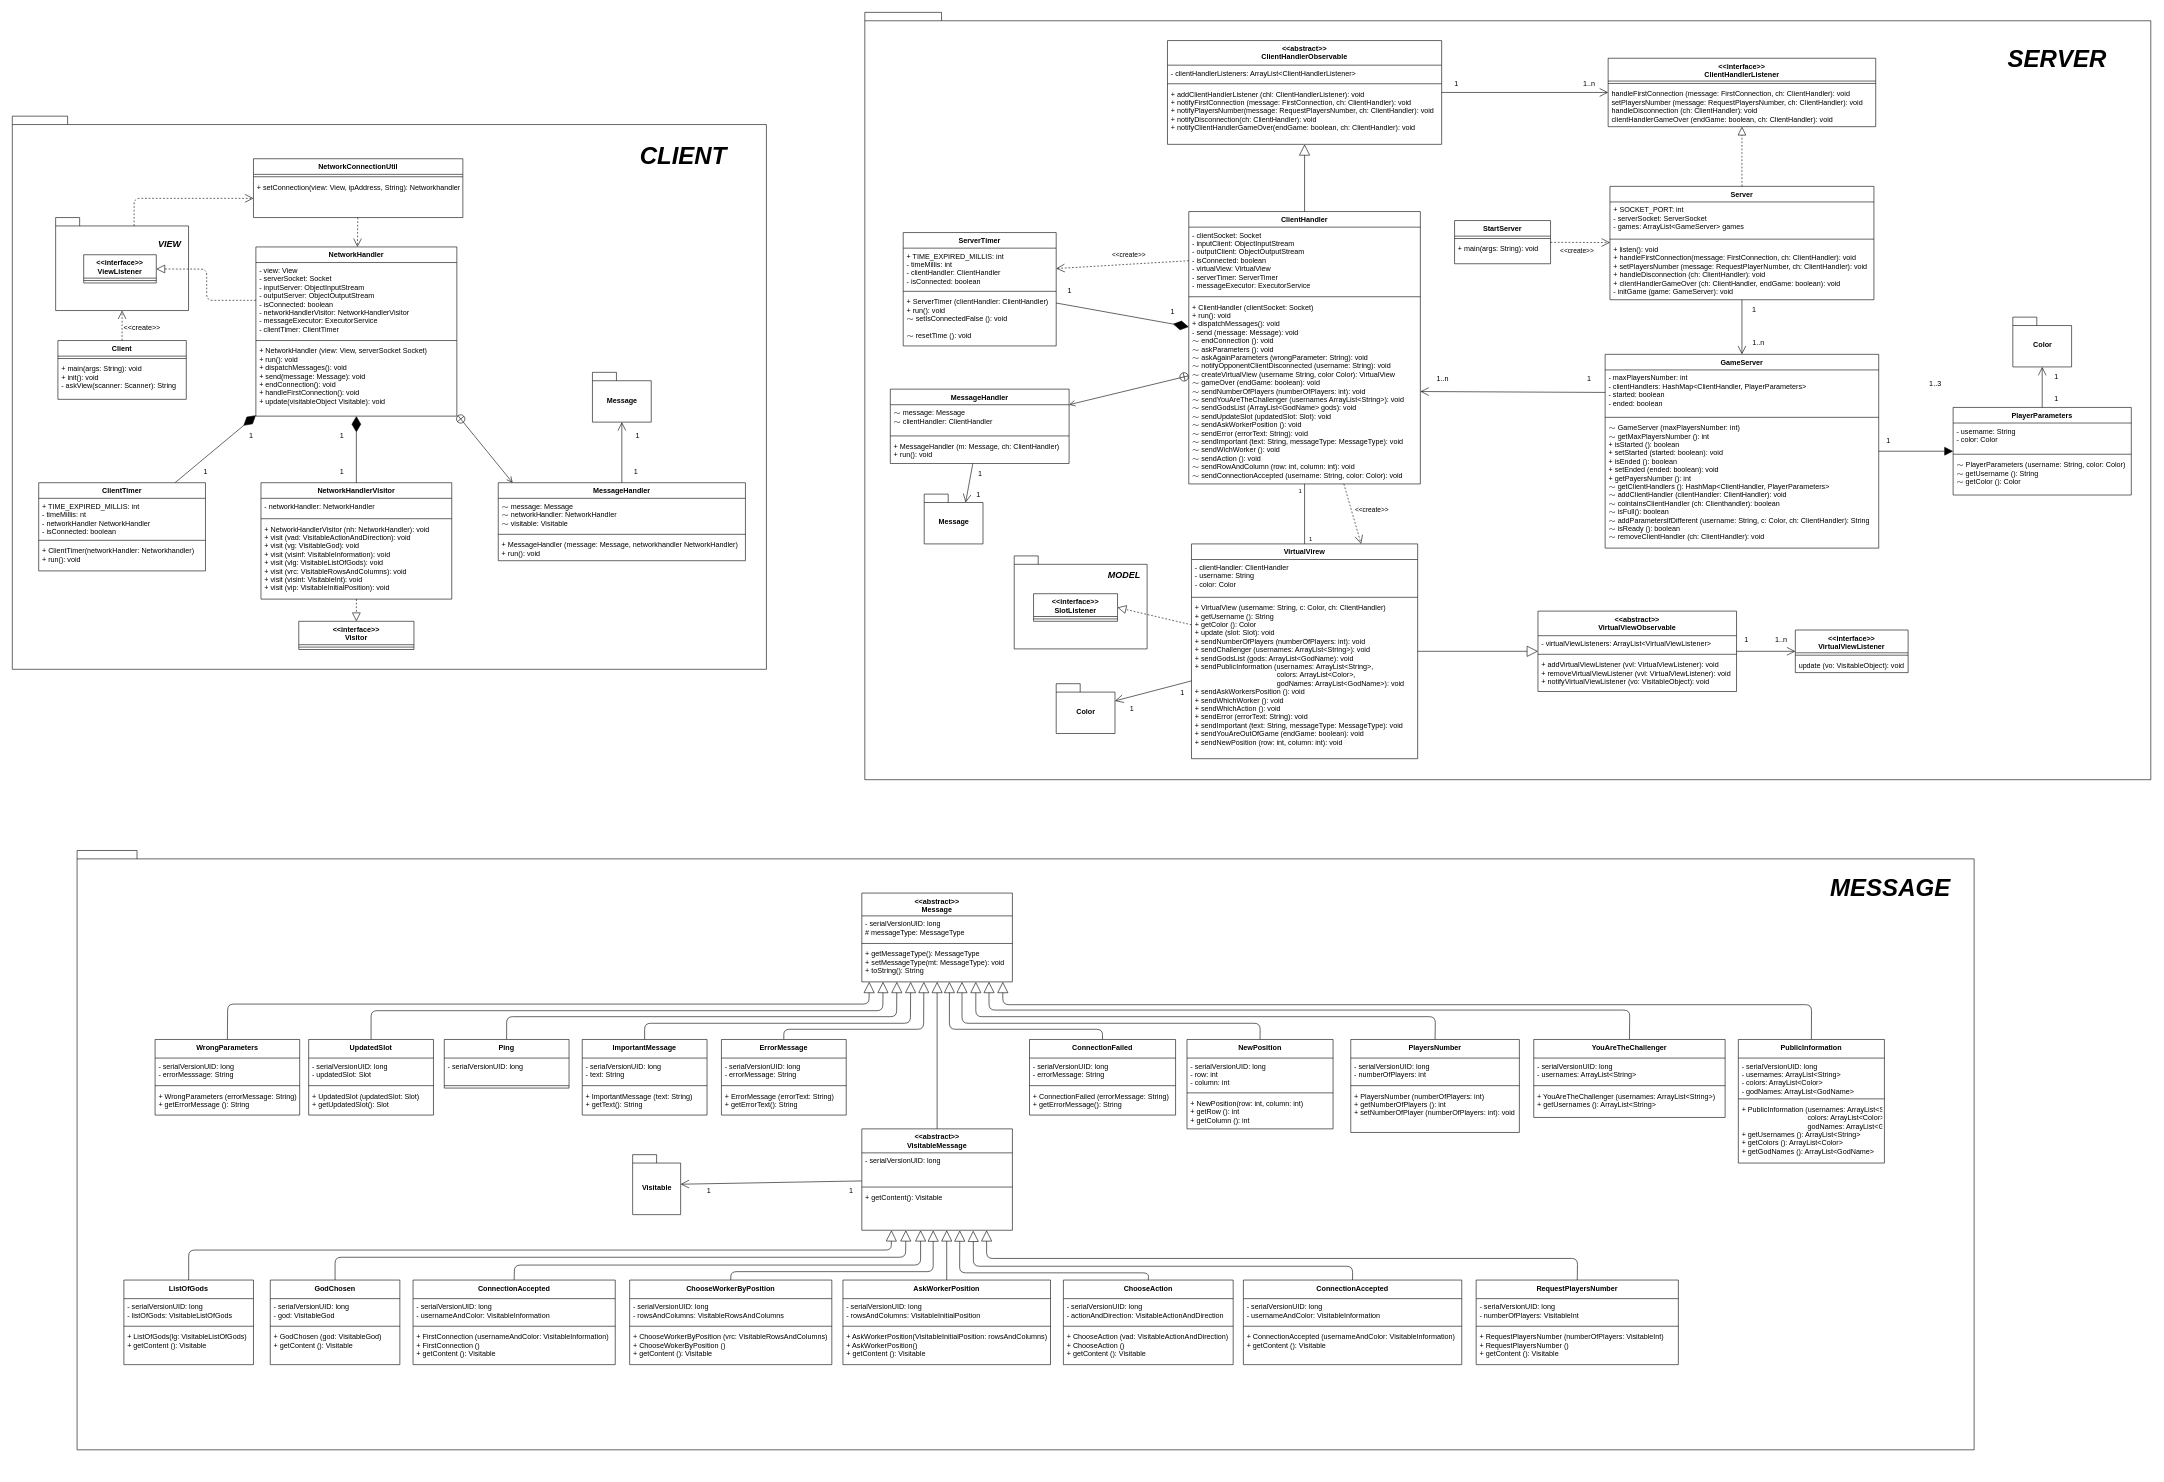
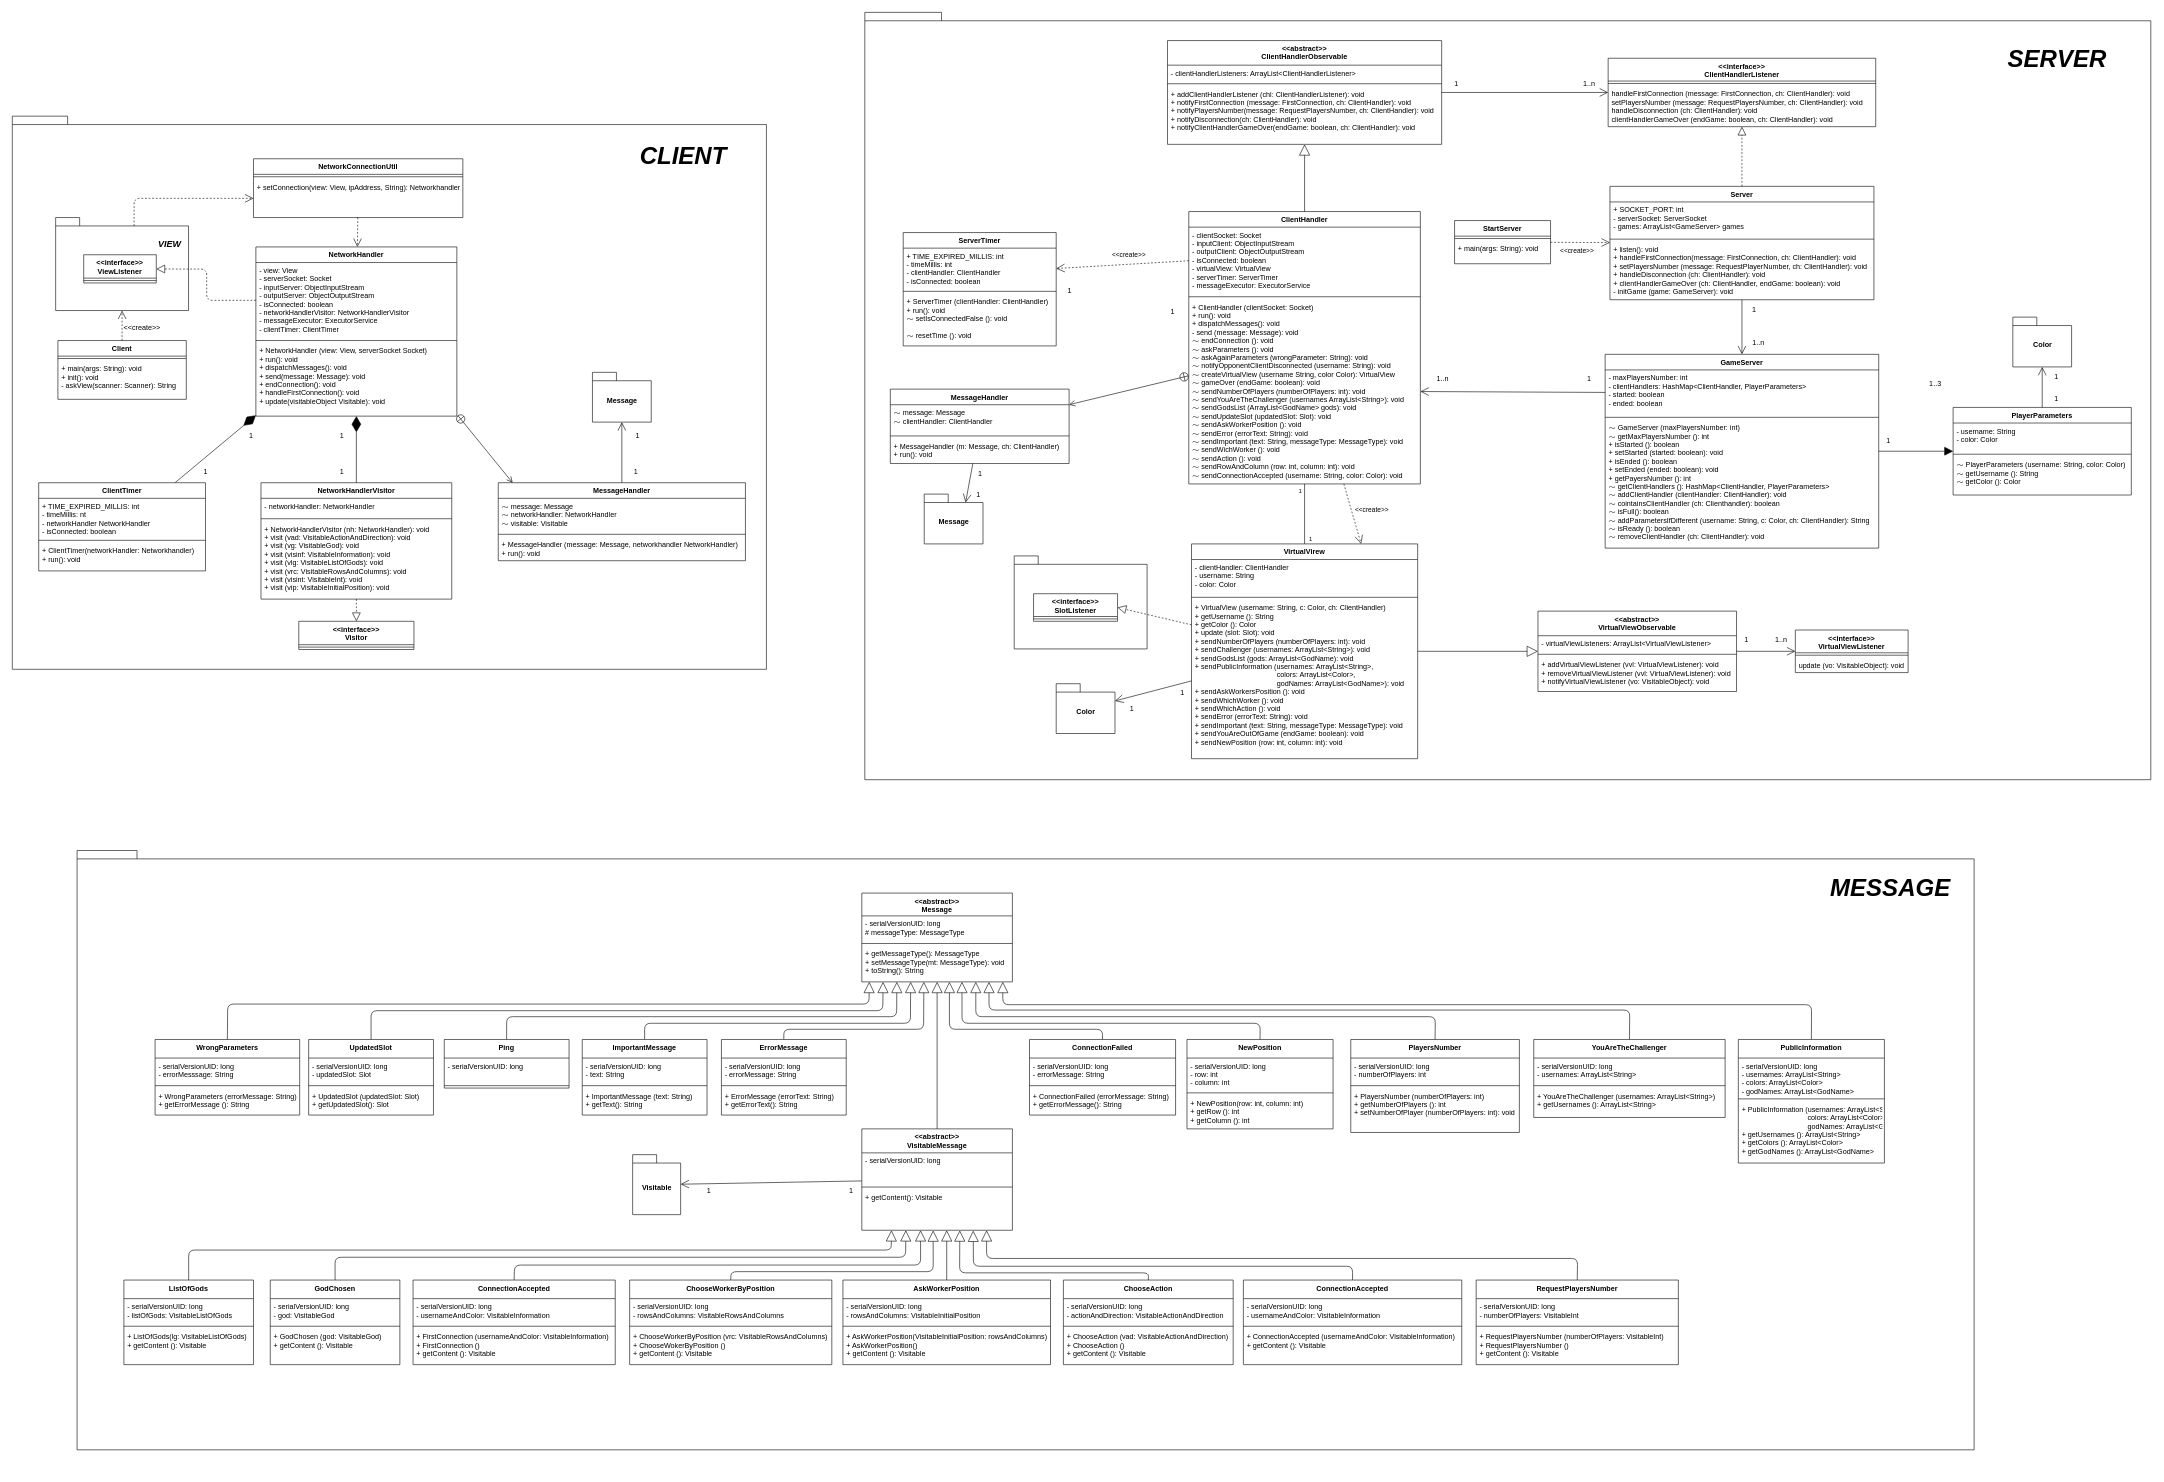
(1115, 314) -> none
(1124, 575) -> none
